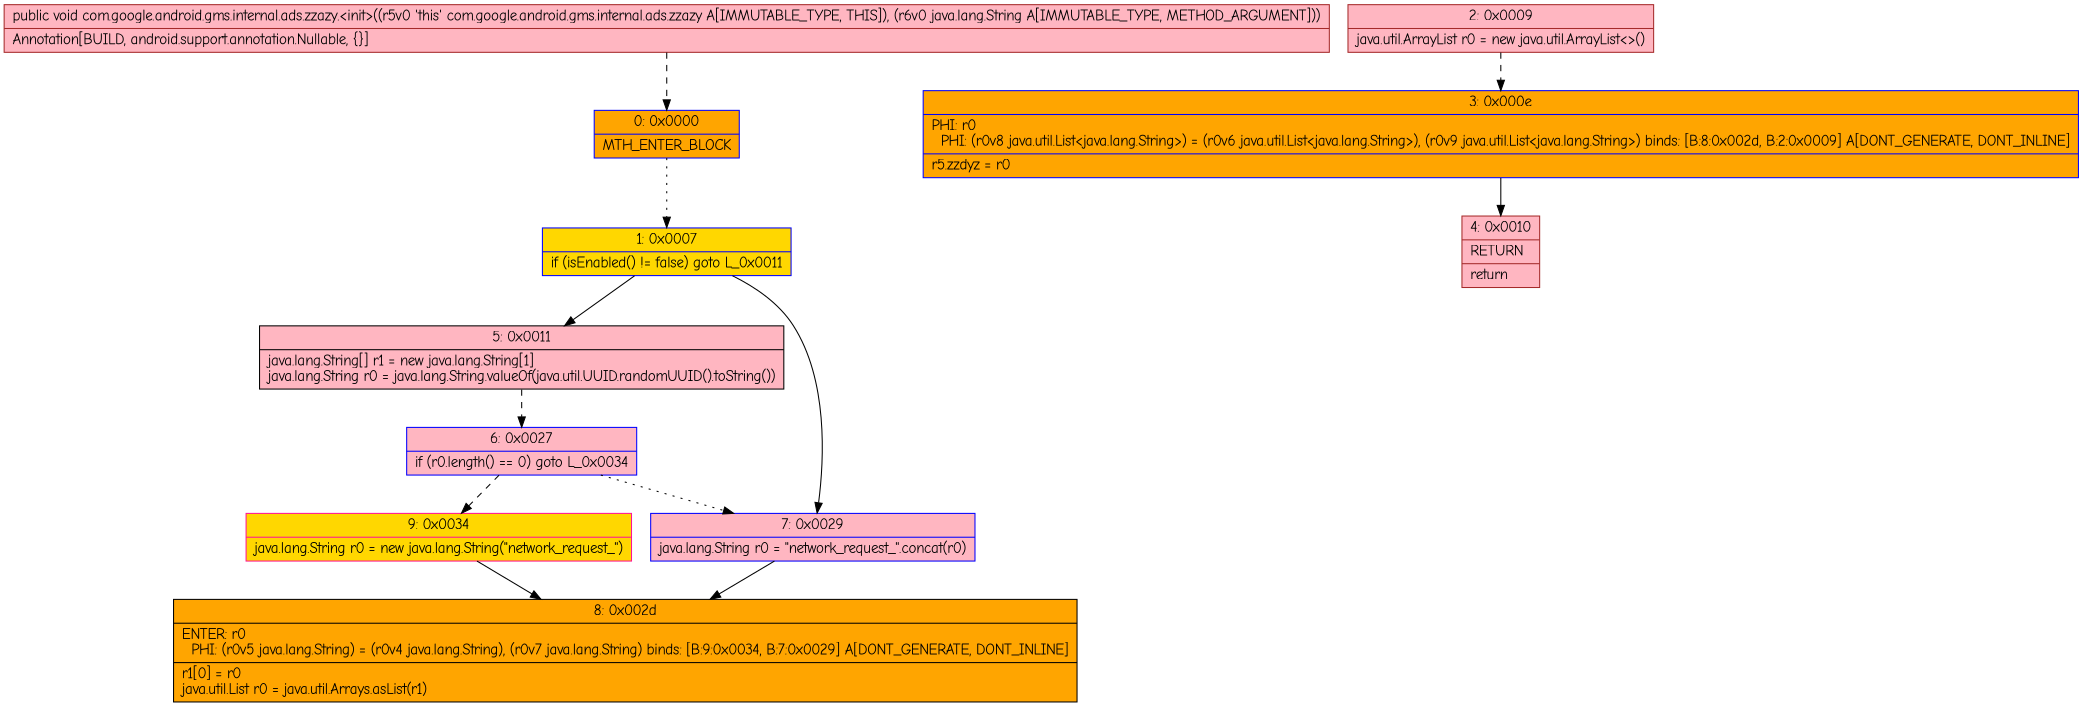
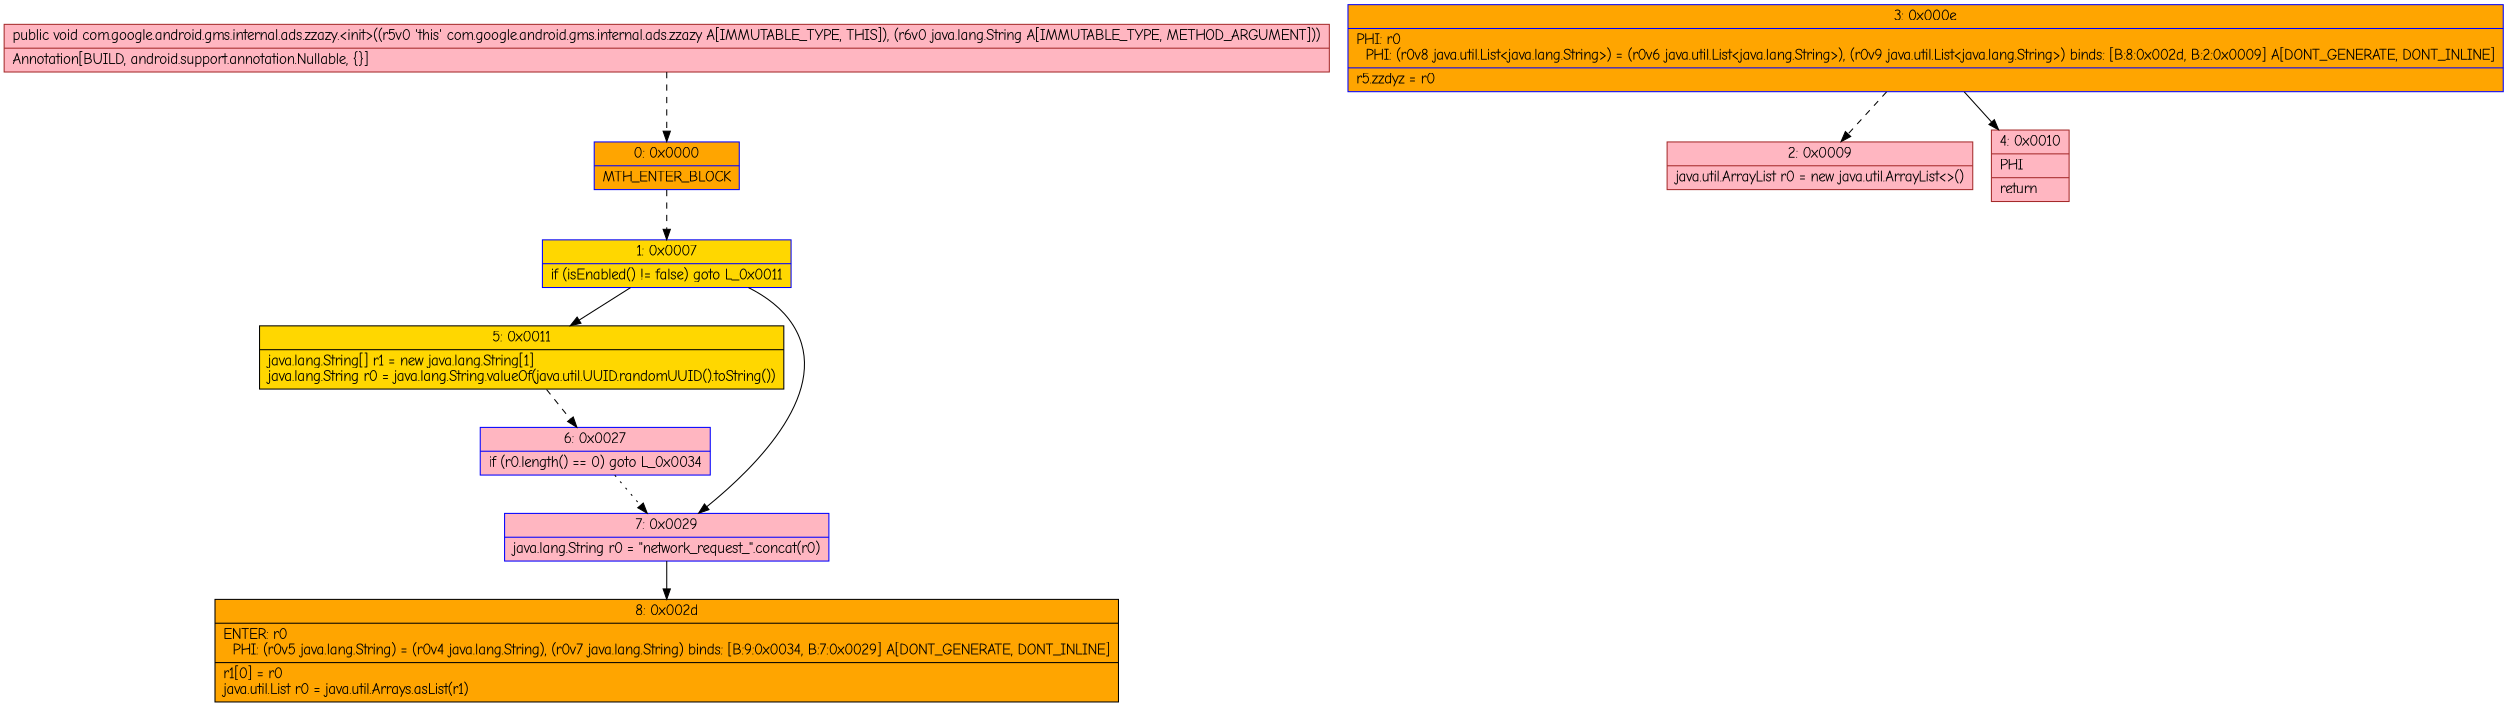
(1501, 66) -> (1867, 113)
(667, 188) -> (667, 210)
(1497, 251) -> (2012, 165)
(522, 357) -> (522, 357)
(439, 537) -> none
